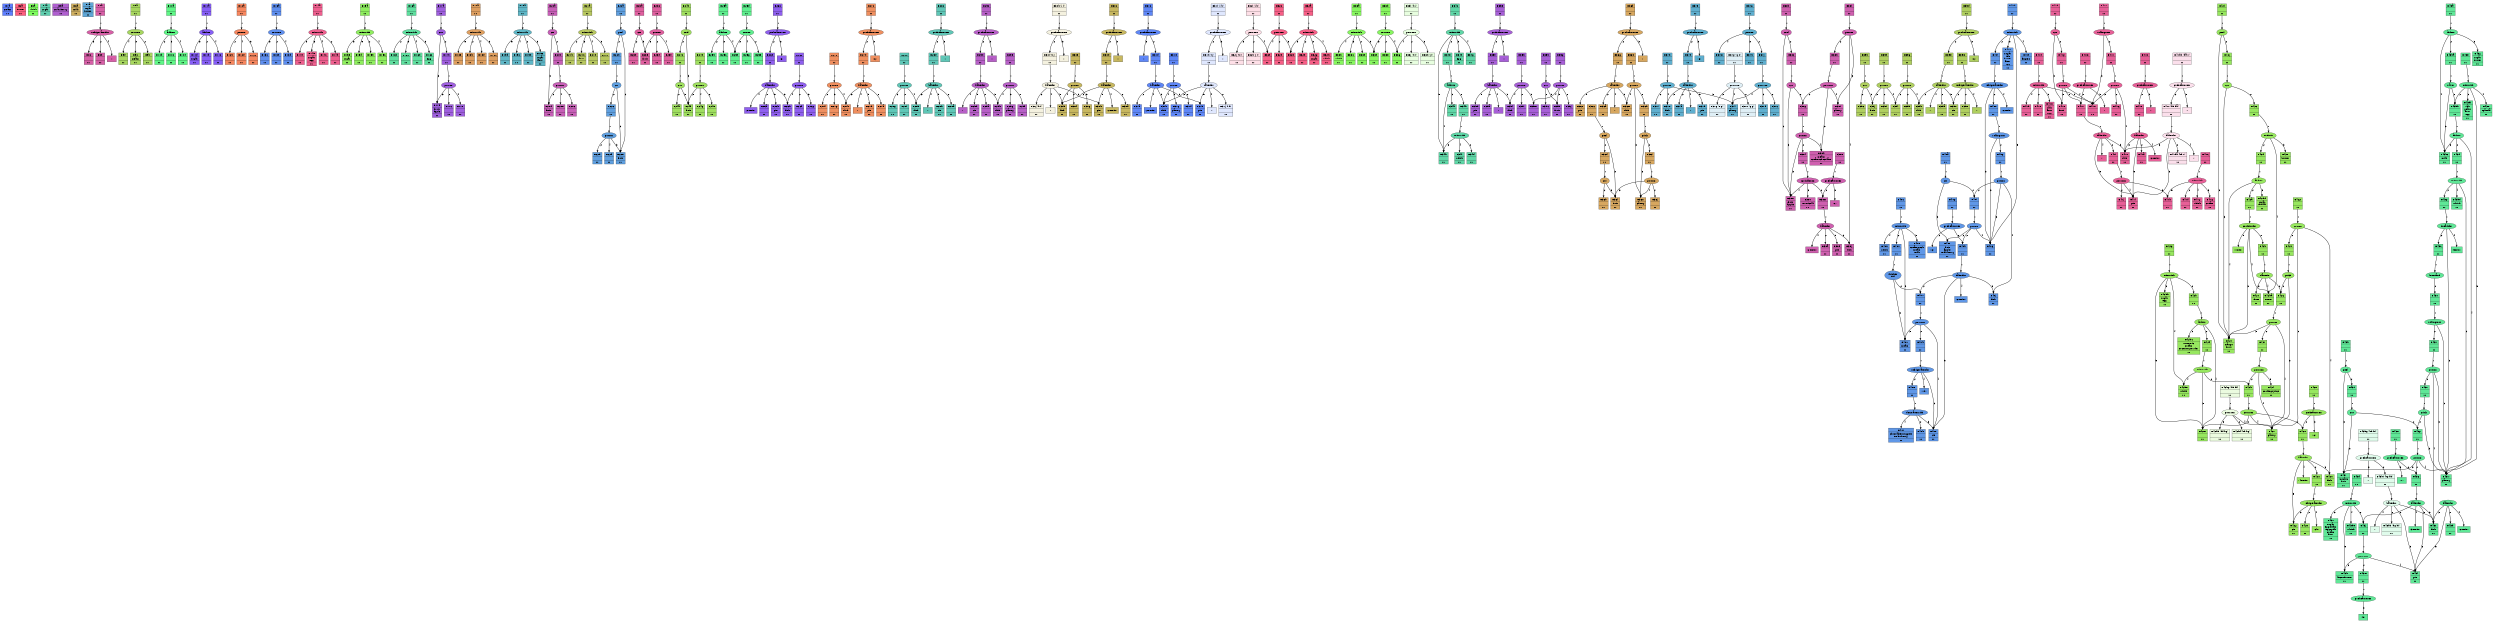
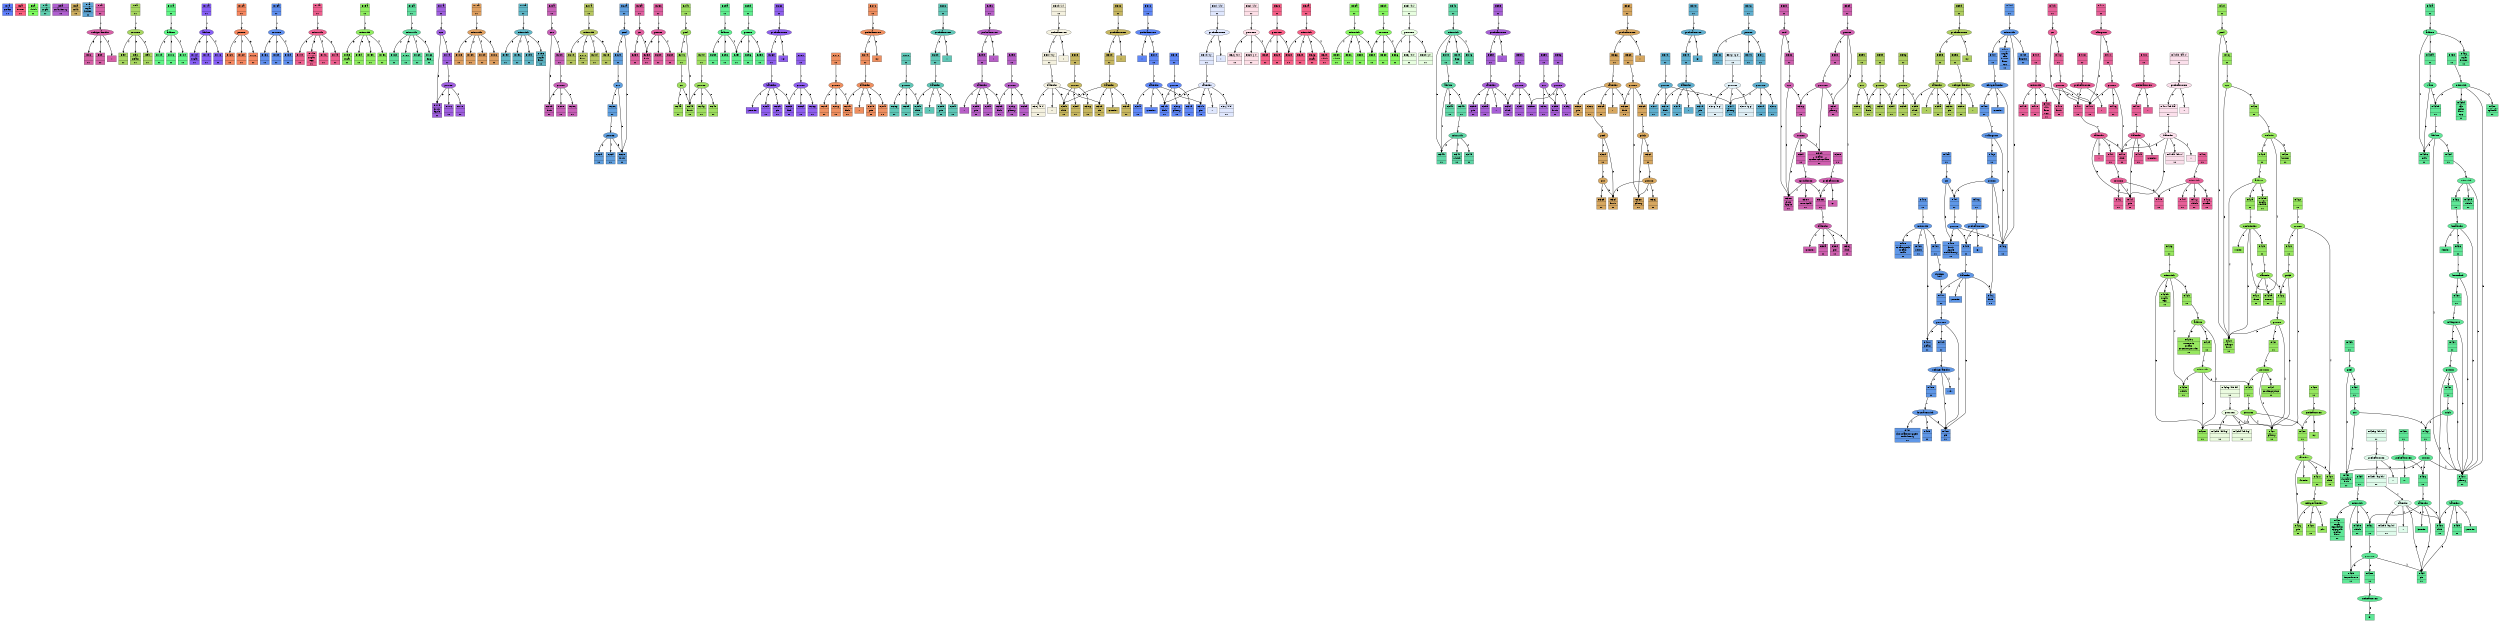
(1899, 309) -> none
none -> (2467, 375)
